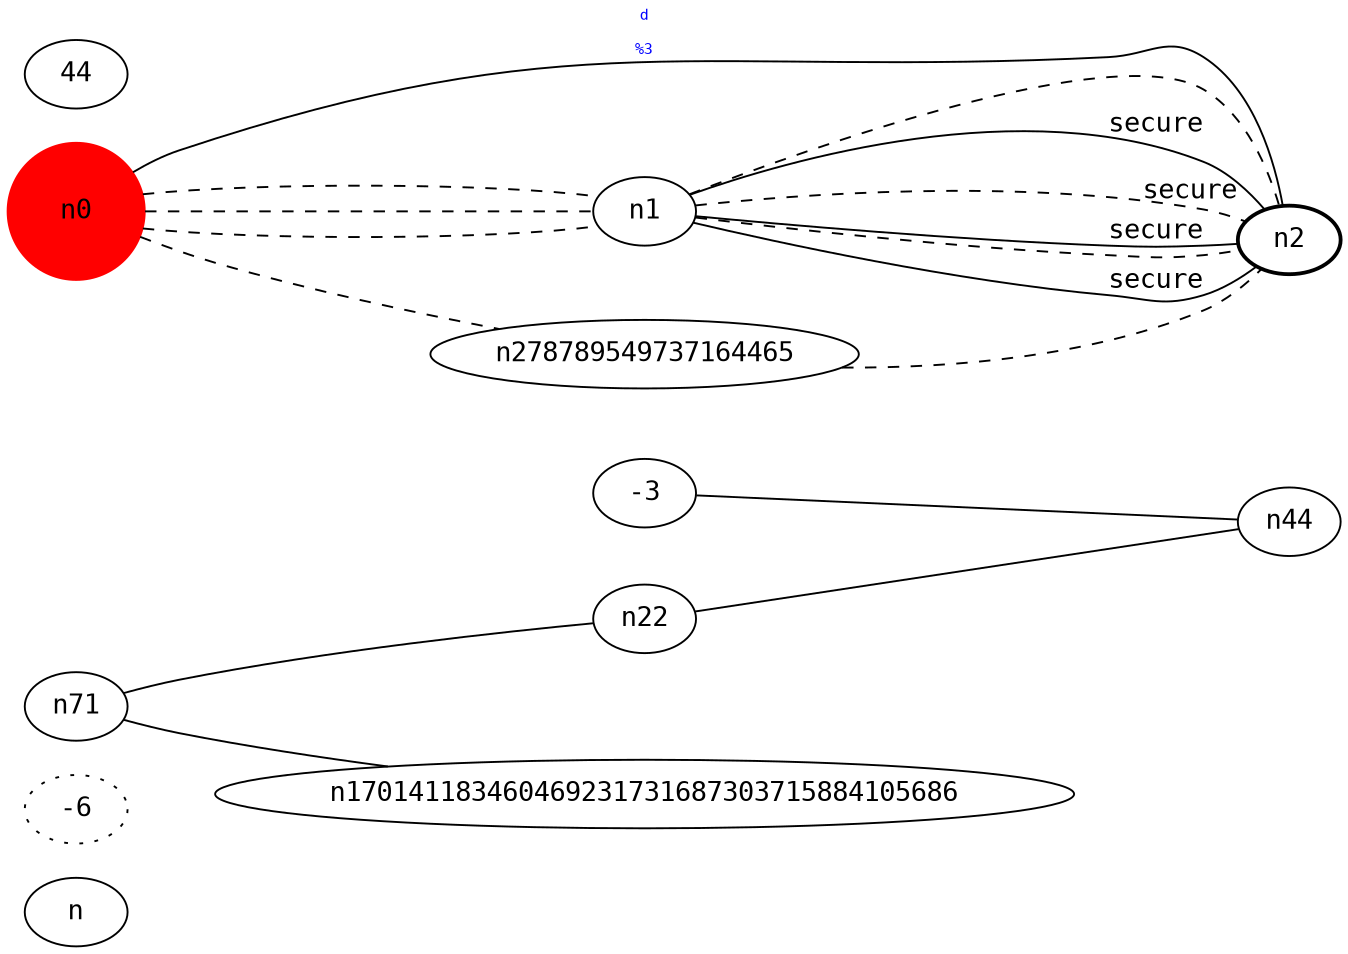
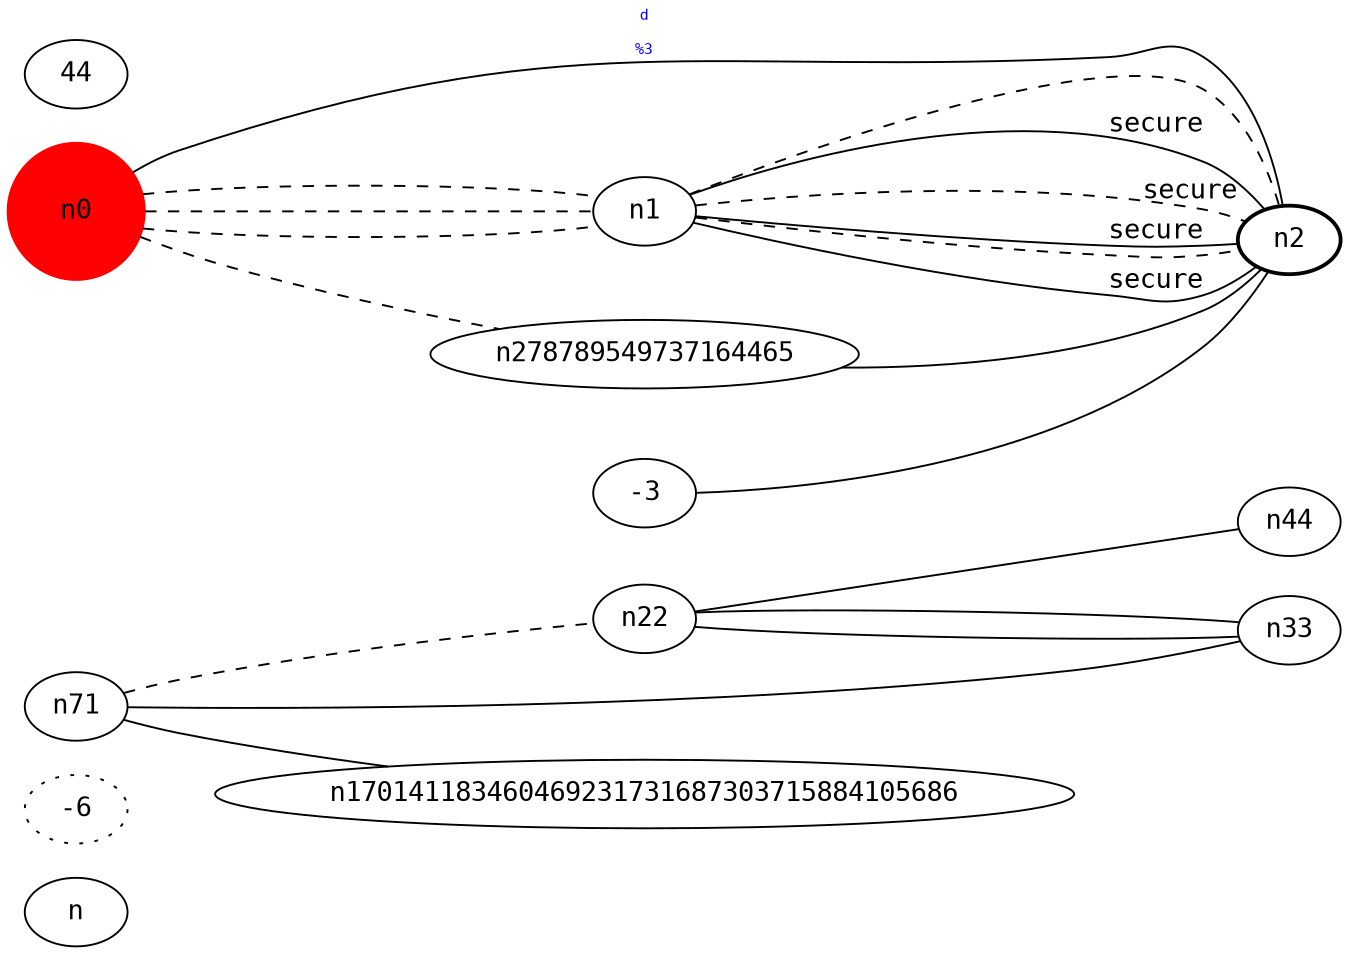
(1061, 350) -> (1061, 350)
(967, 507) -> (1009, 443)
none -> (1289, 630)
(357, 651) -> (357, 651)
